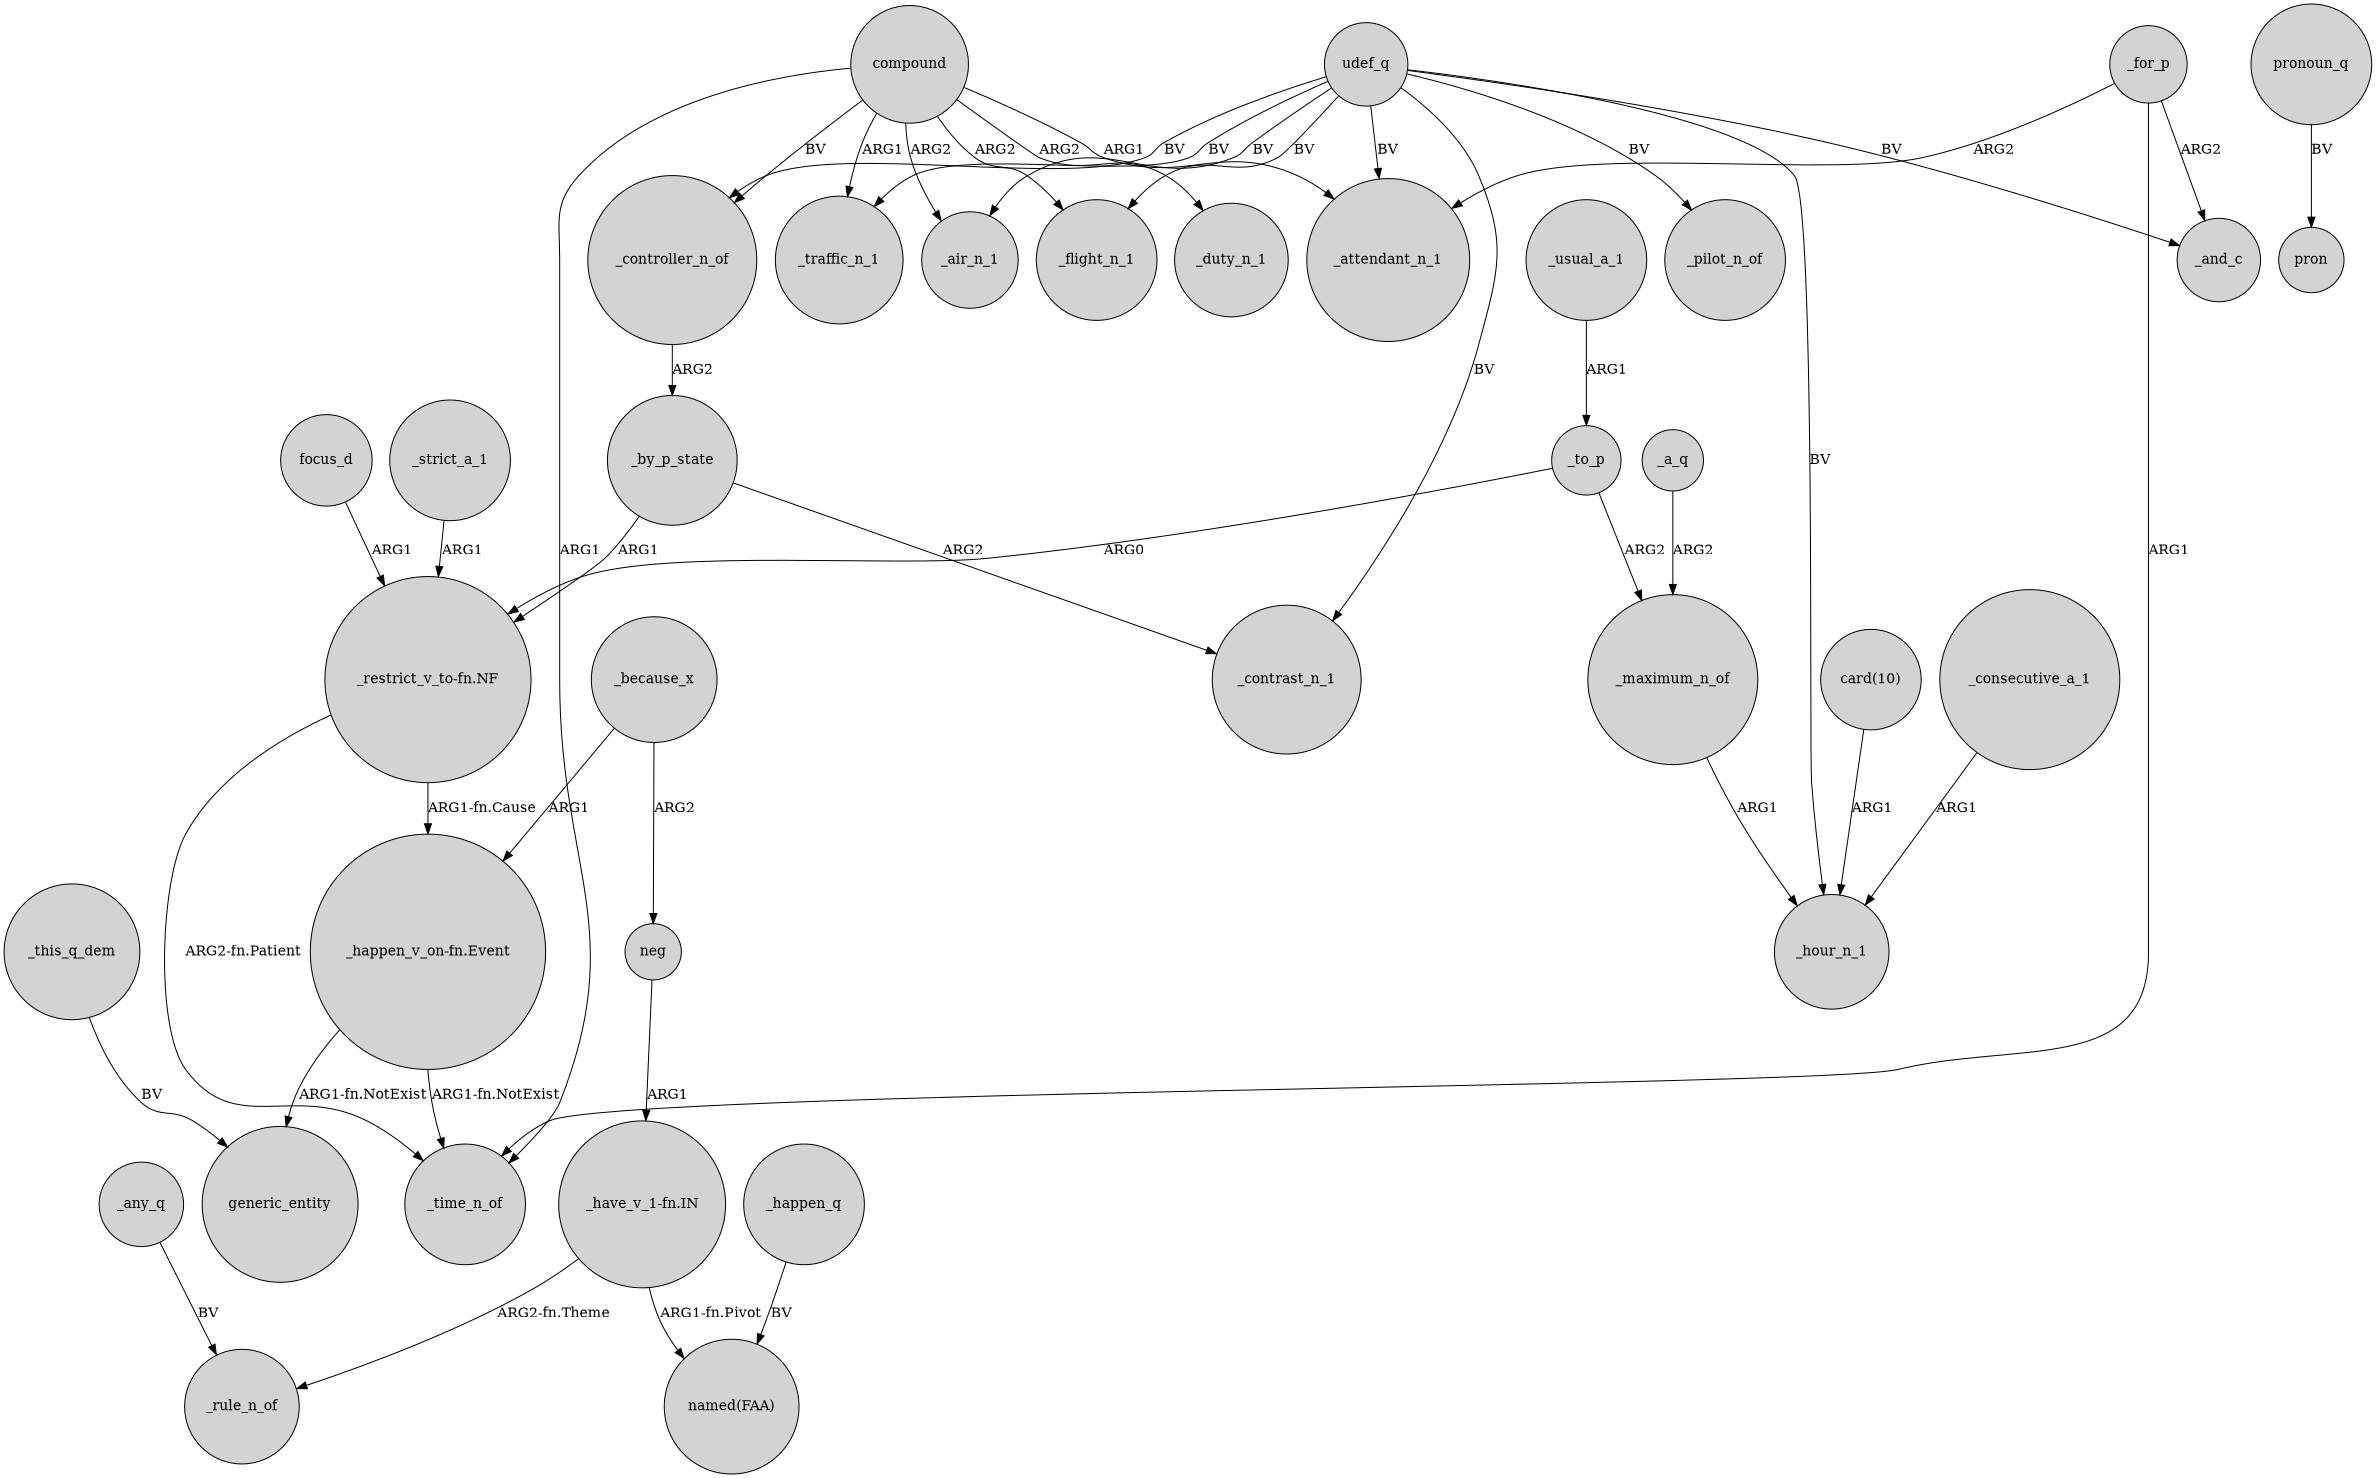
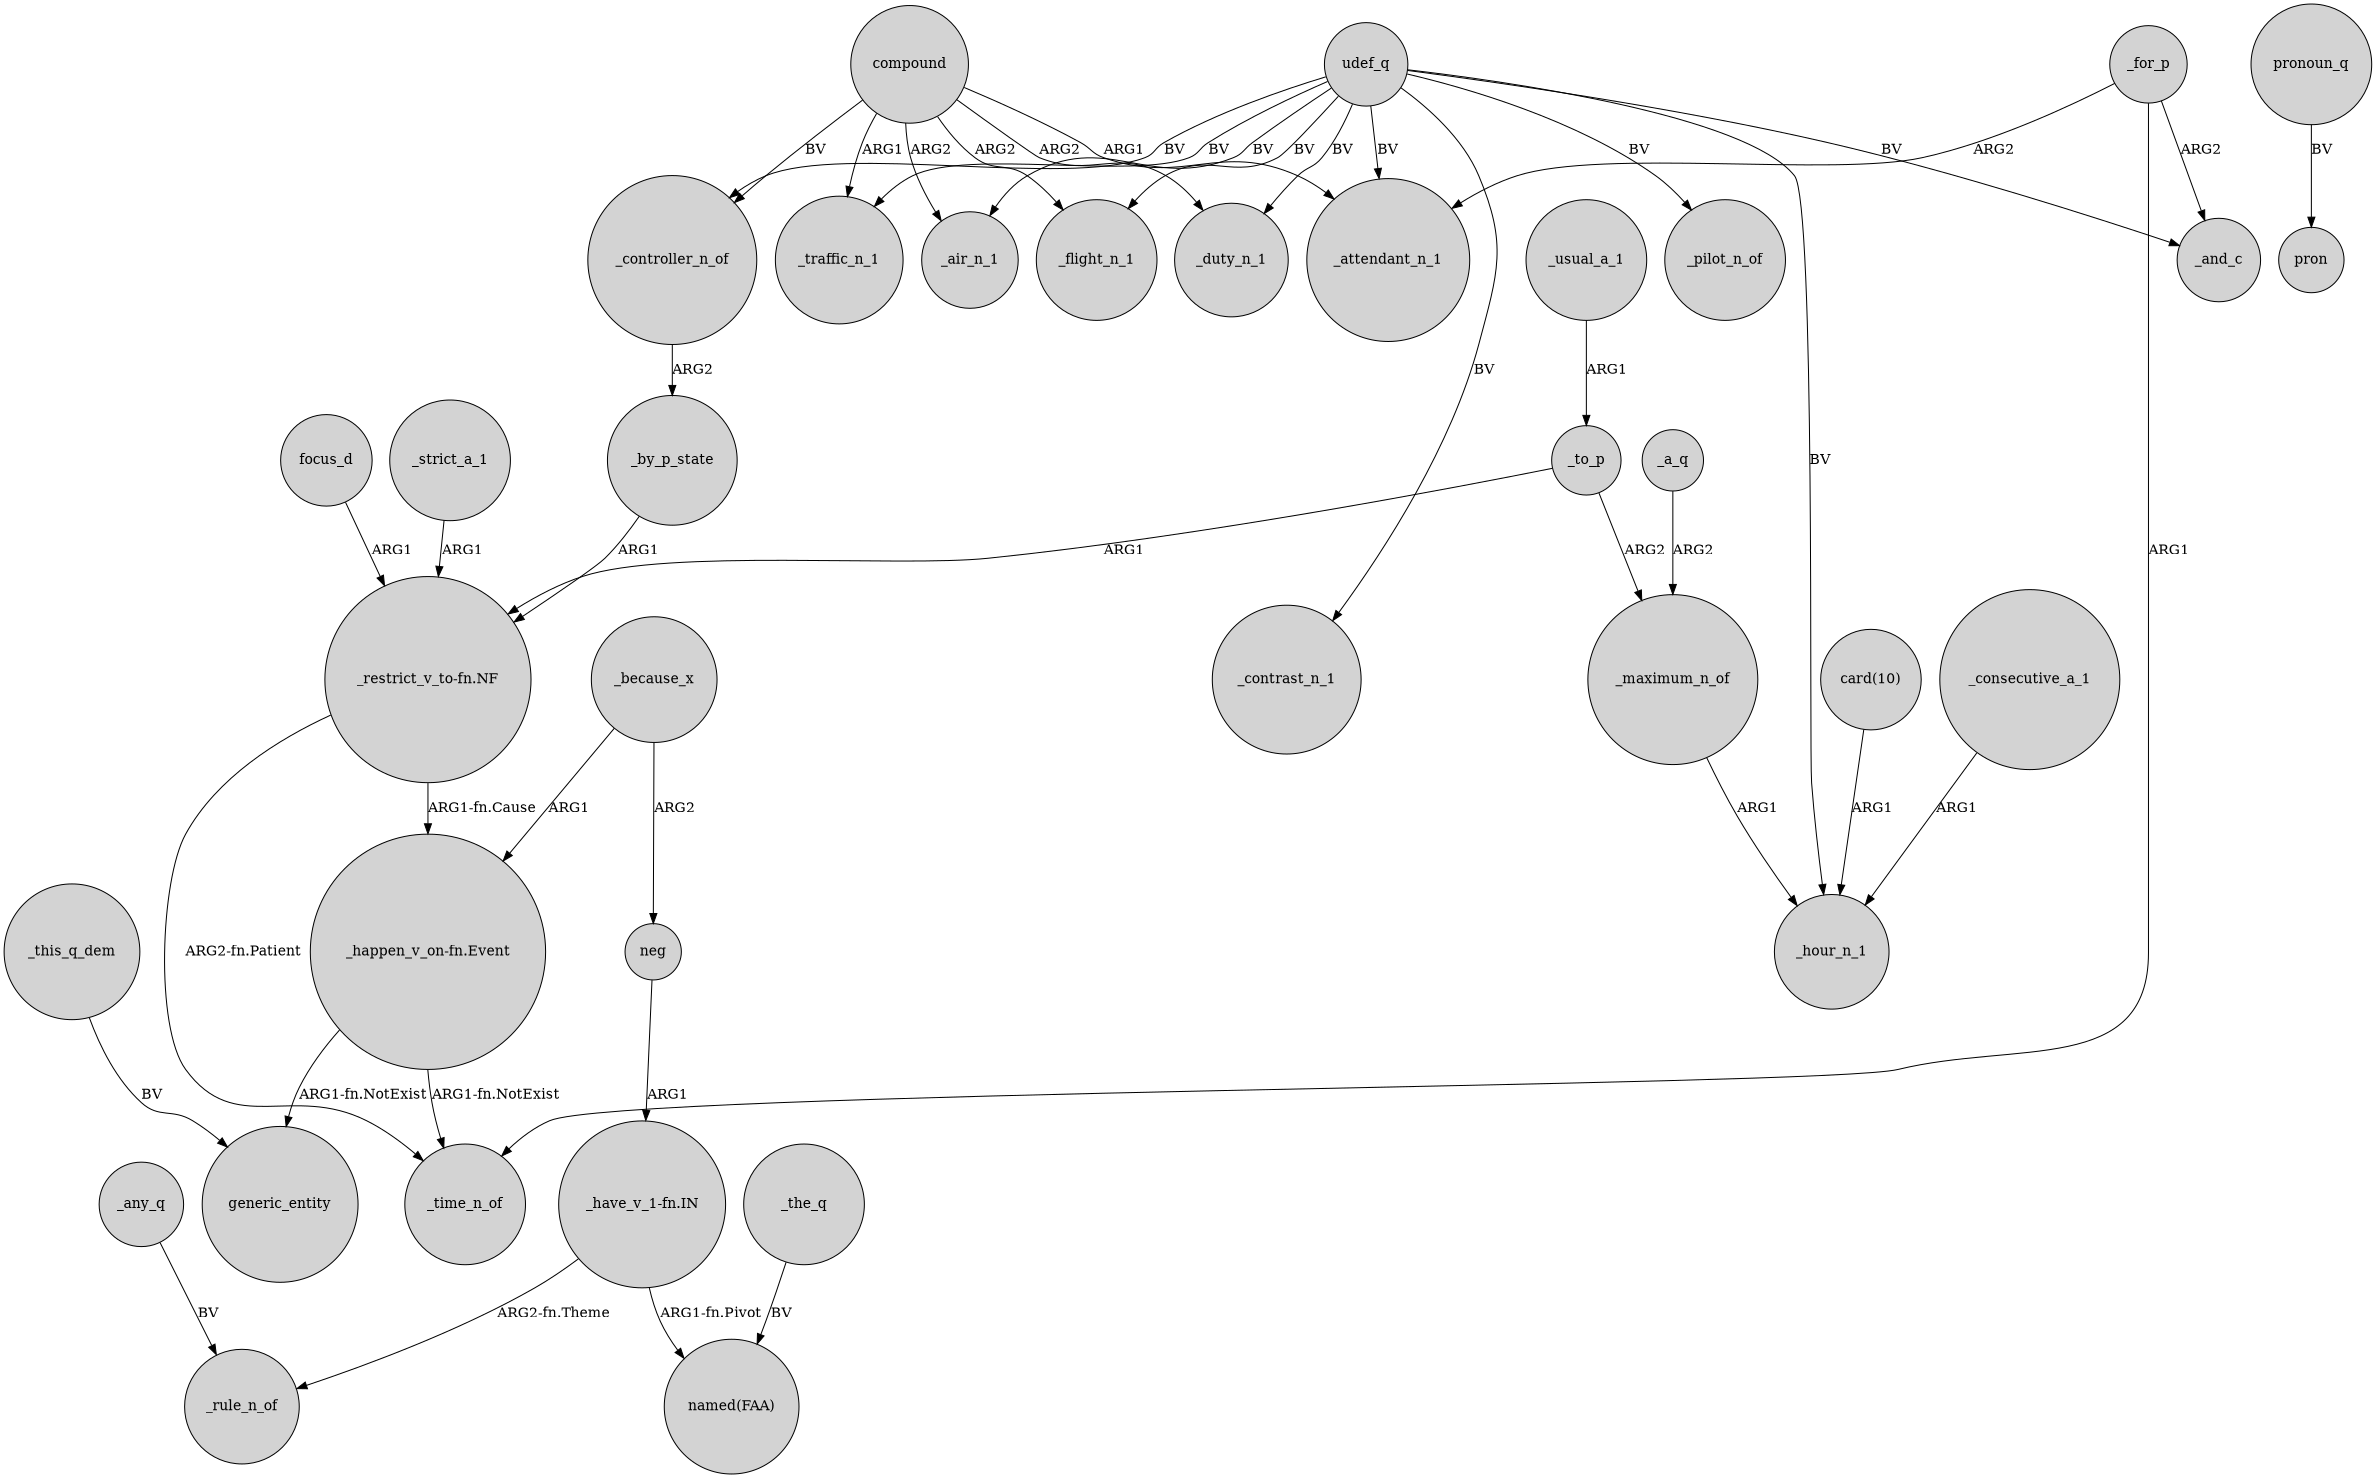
none -> (1319, 161)
(560, 525) -> none
(1124, 551) -> (1124, 551)
(970, 567) -> none
(804, 1204) -> (804, 1204)
